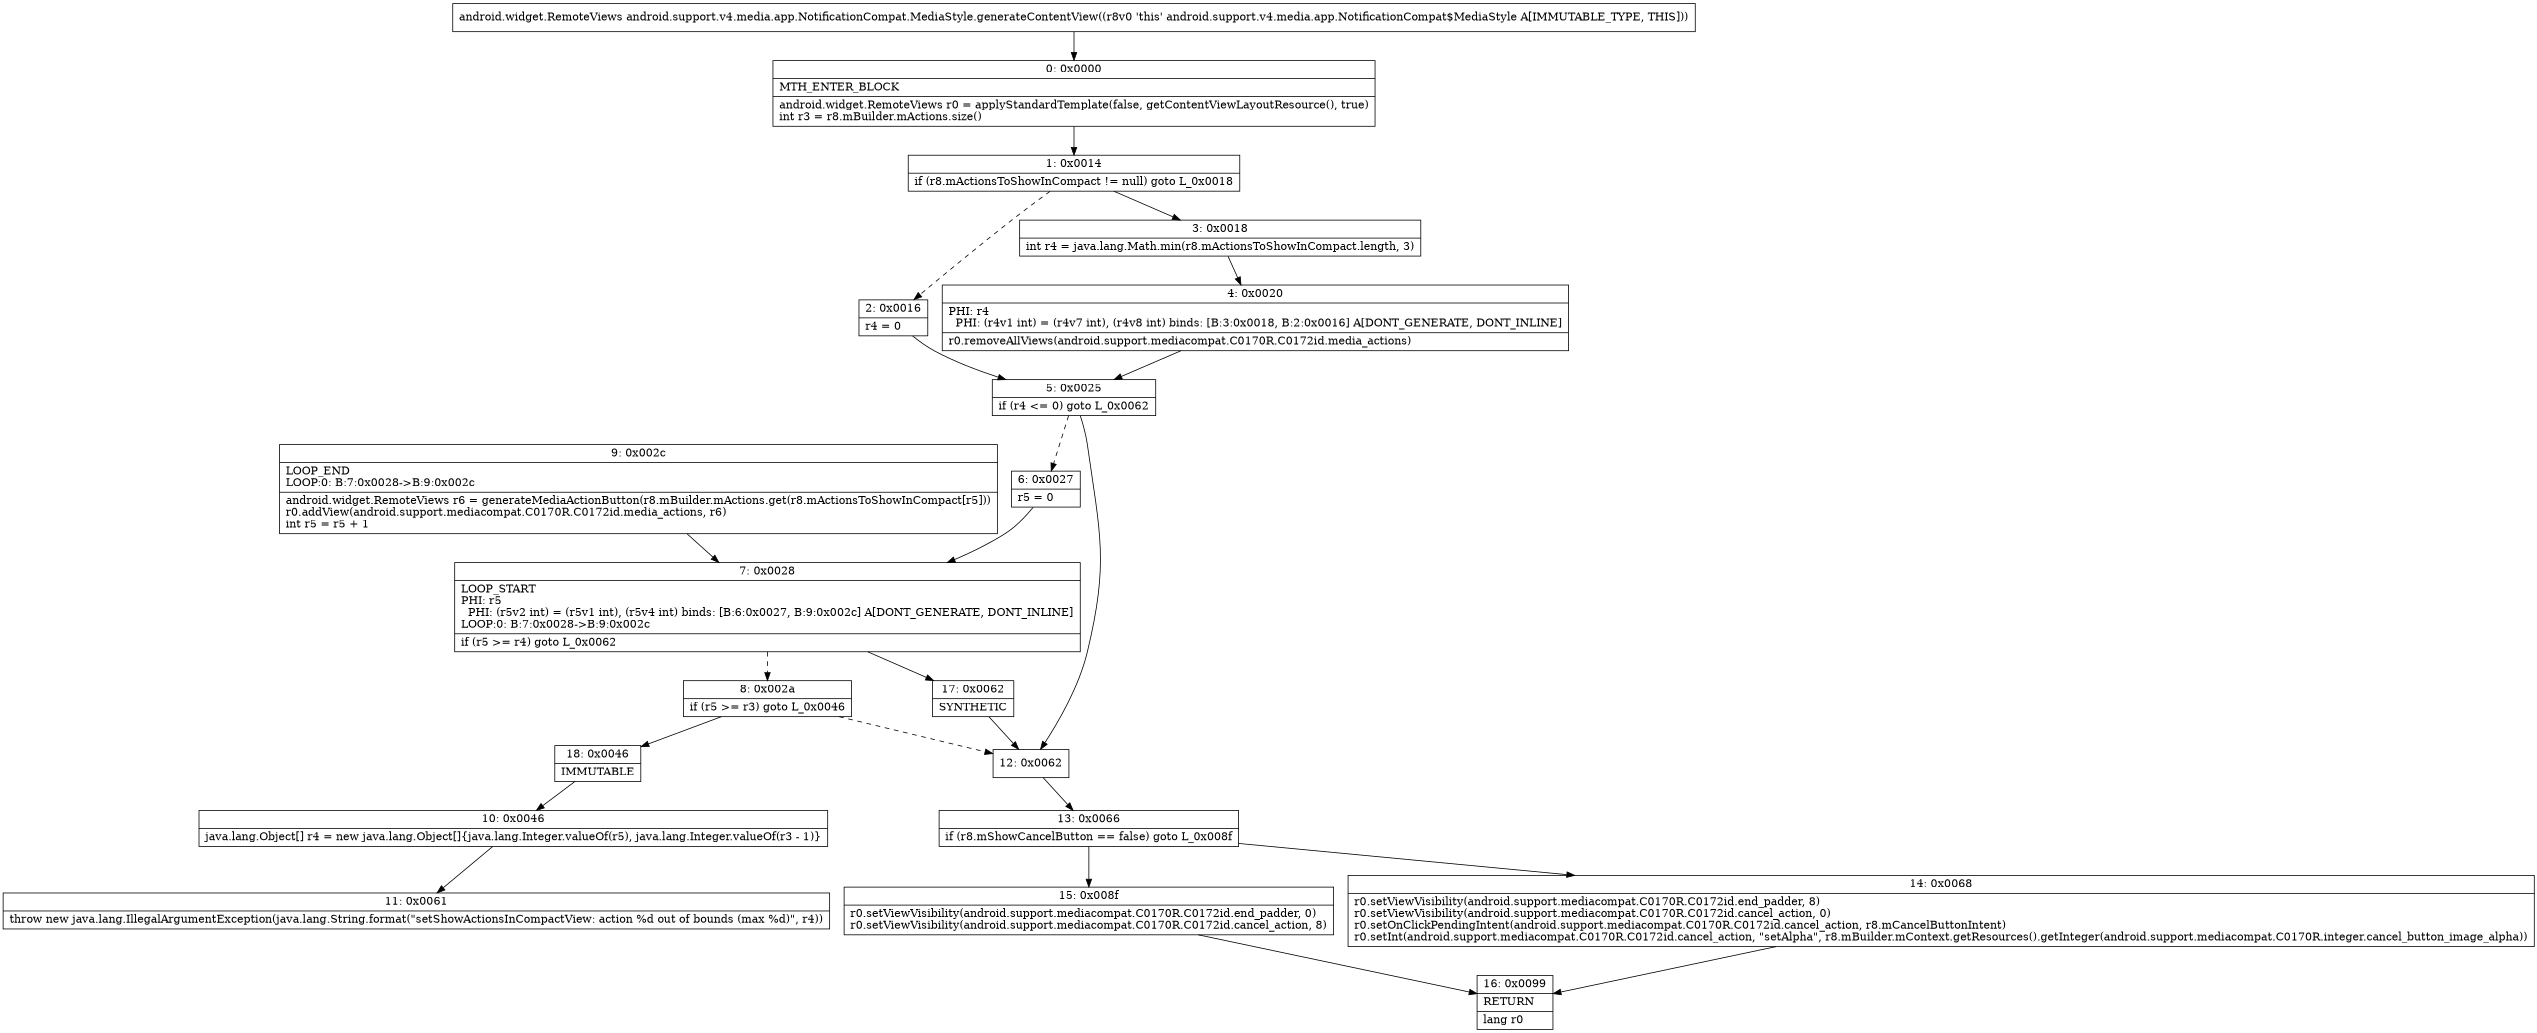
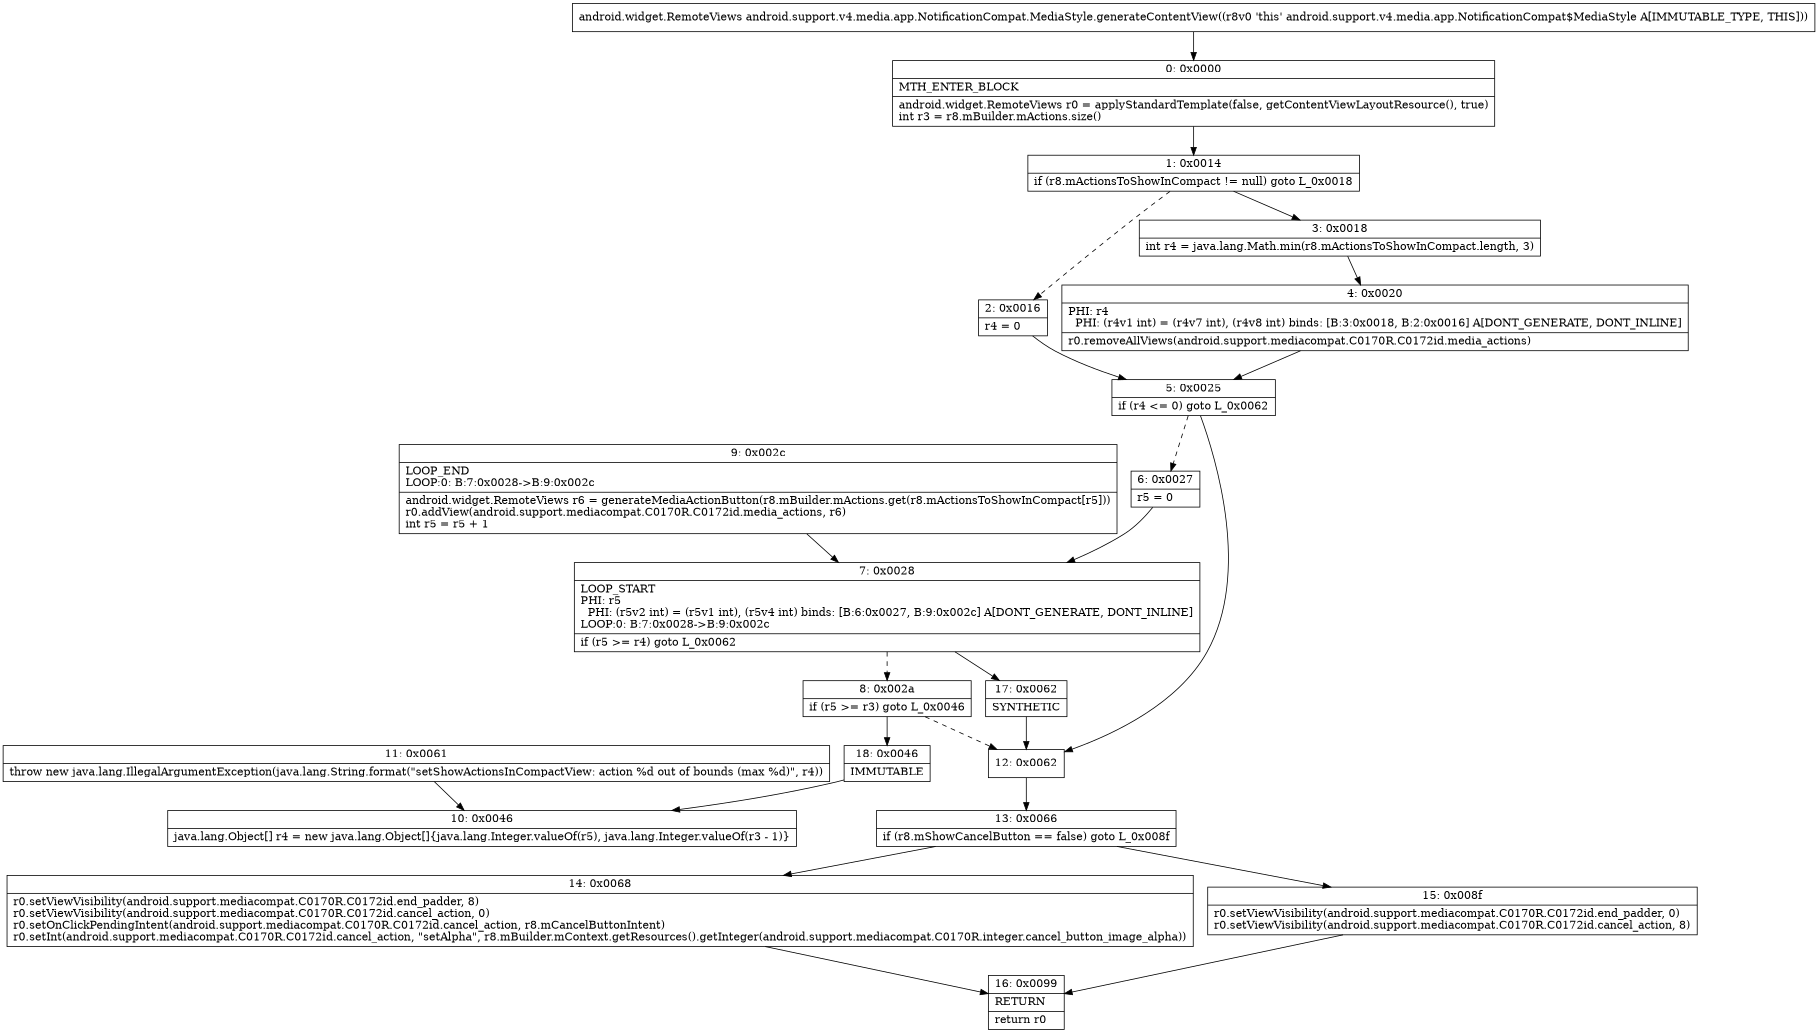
(468, 867) -> (446, 793)
(1504, 1020) -> (1021, 1020)
